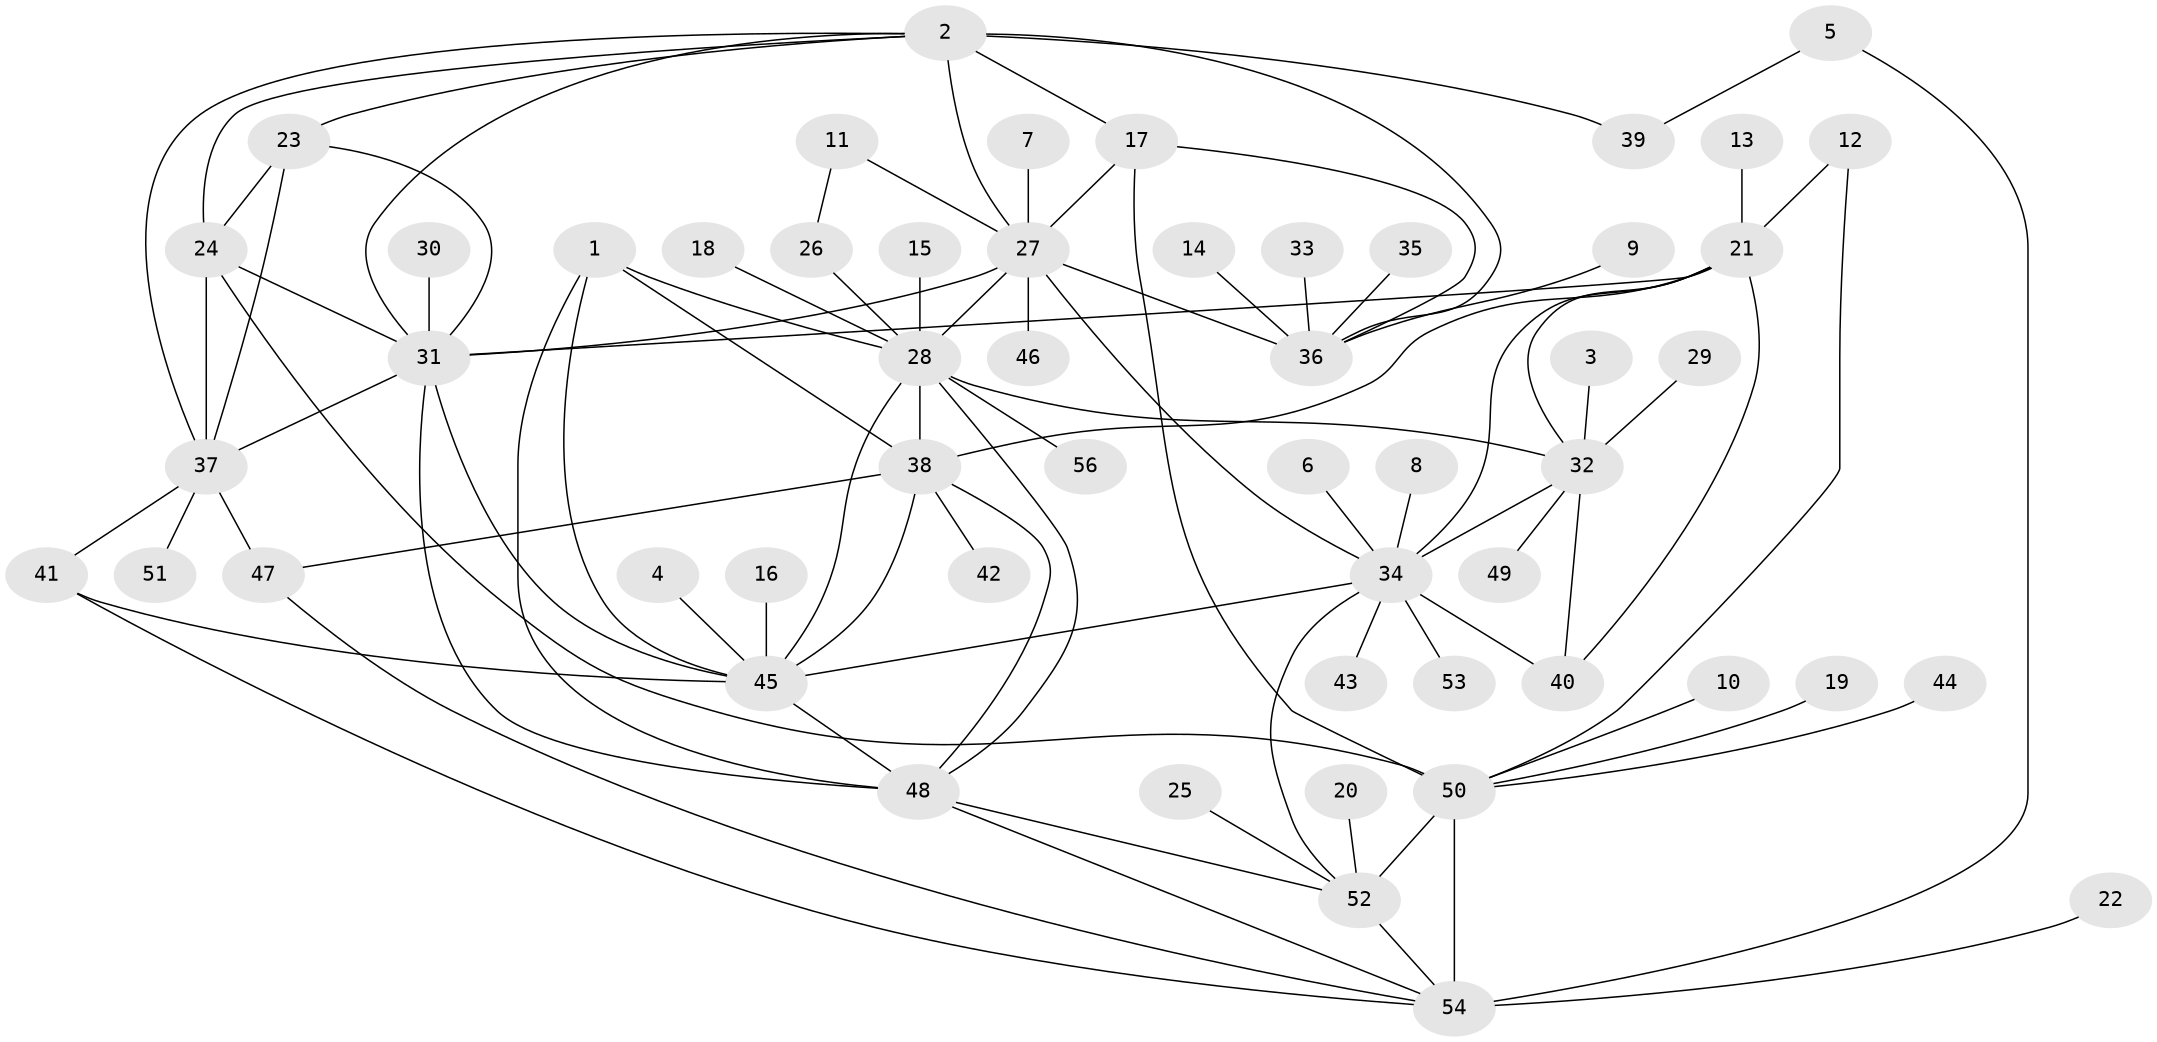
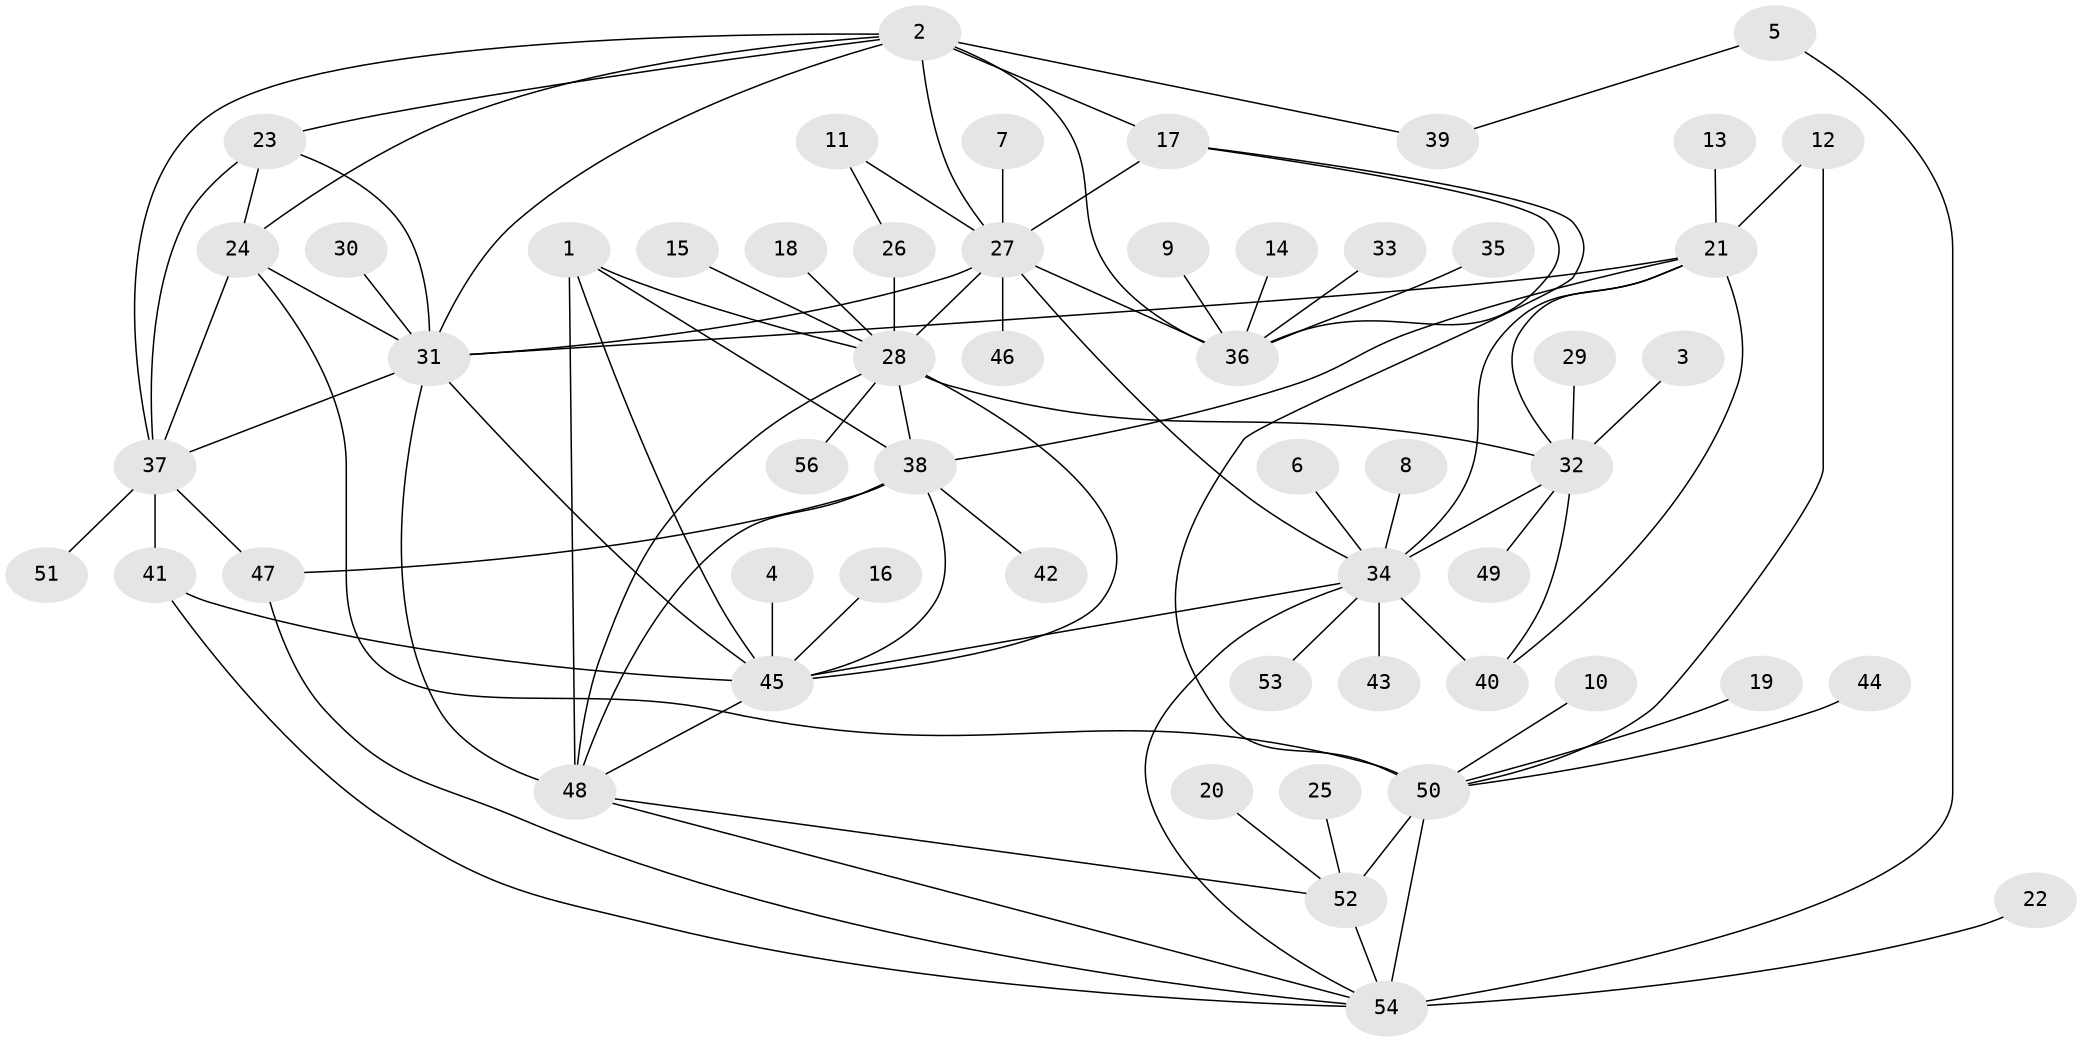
(1271, 727) -> (1148, 787)
